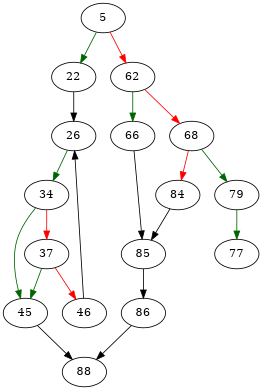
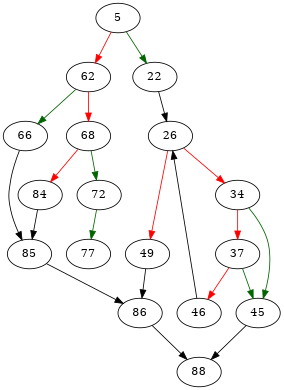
(62, 162) -> (201, 163)
(237, 195) -> (99, 195)
none -> (148, 254)
